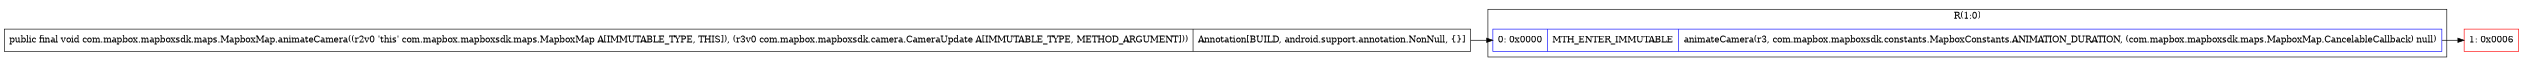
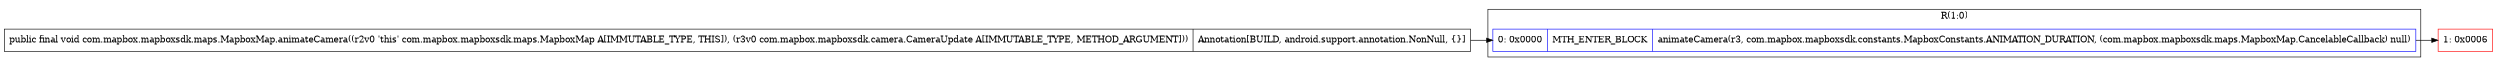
(1613, 40) -> (1600, 40)
